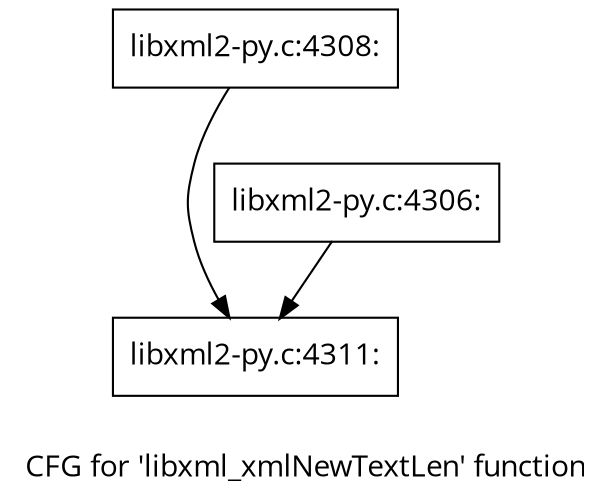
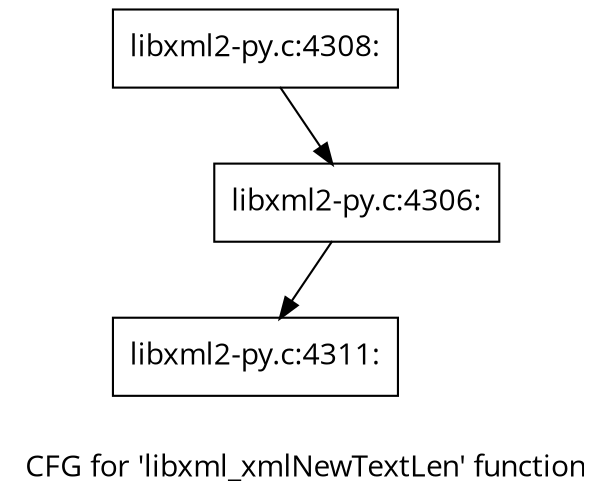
(189, 192) -> (300, 117)
